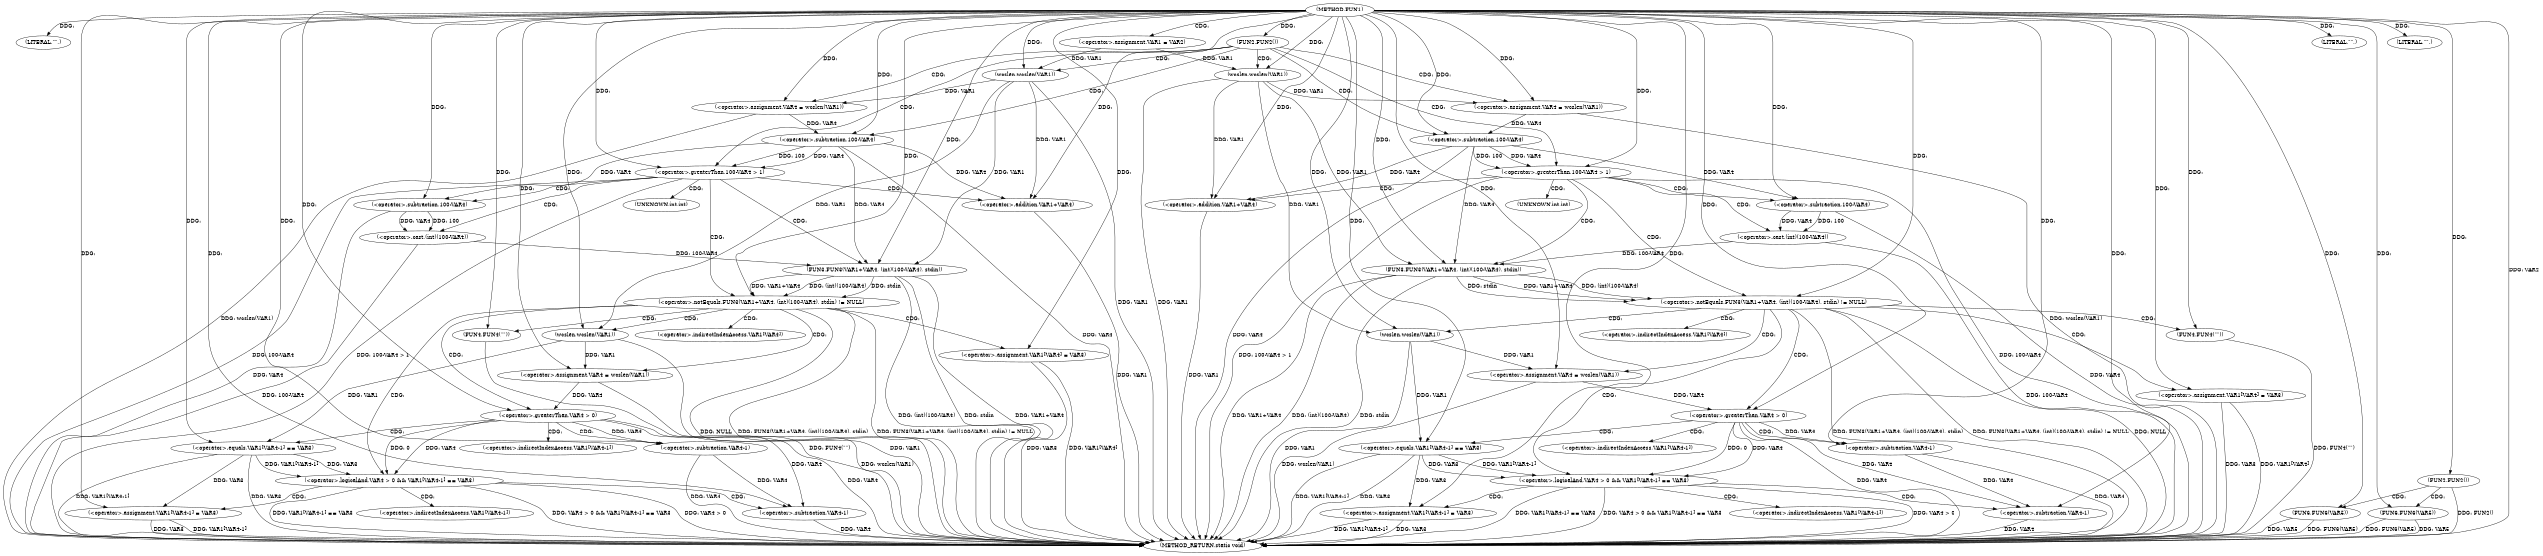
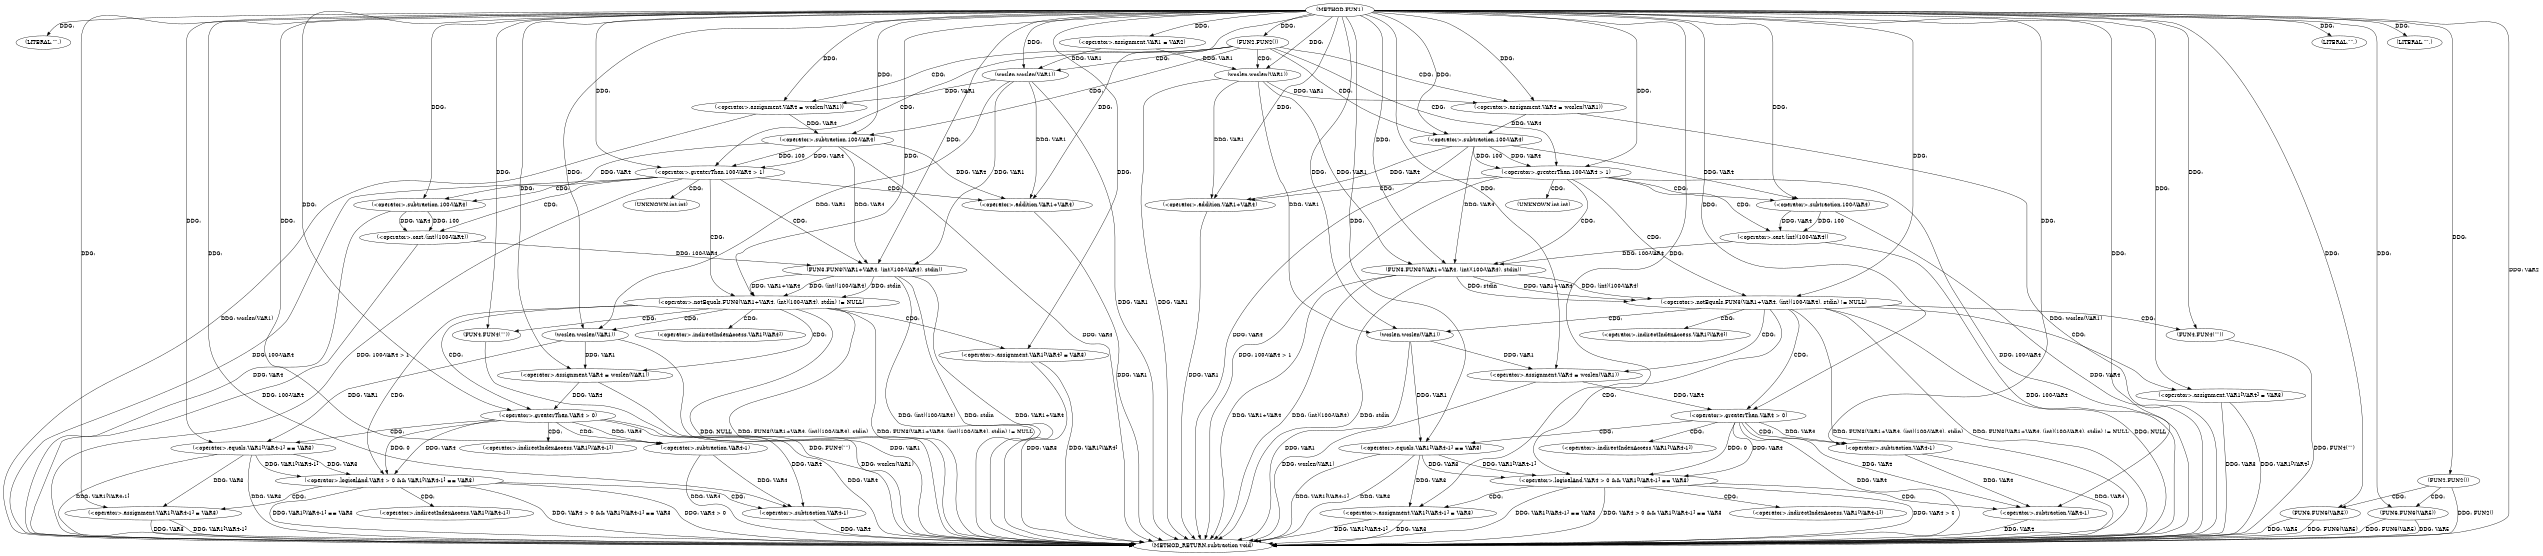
(1203, 26) -> (1203, 26)
(1203, 546) -> (1203, 546)
